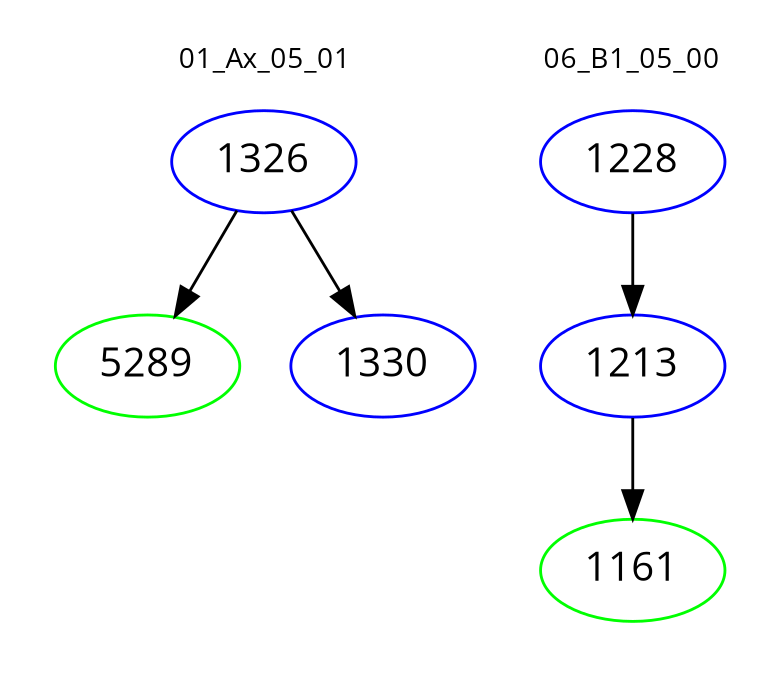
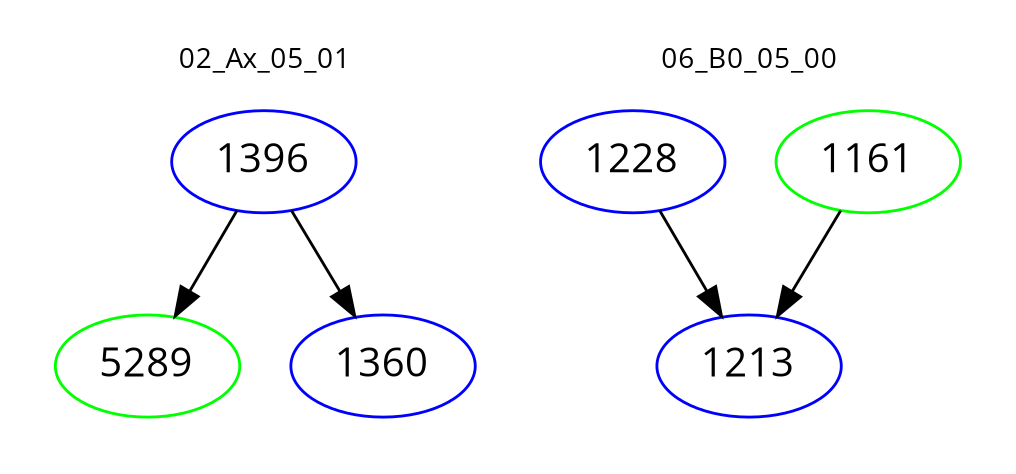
(265, 61) -> (265, 61)
(633, 61) -> (751, 61)
(264, 162) -> (264, 162)
(383, 366) -> (383, 366)
(633, 454) -> (816, 251)
